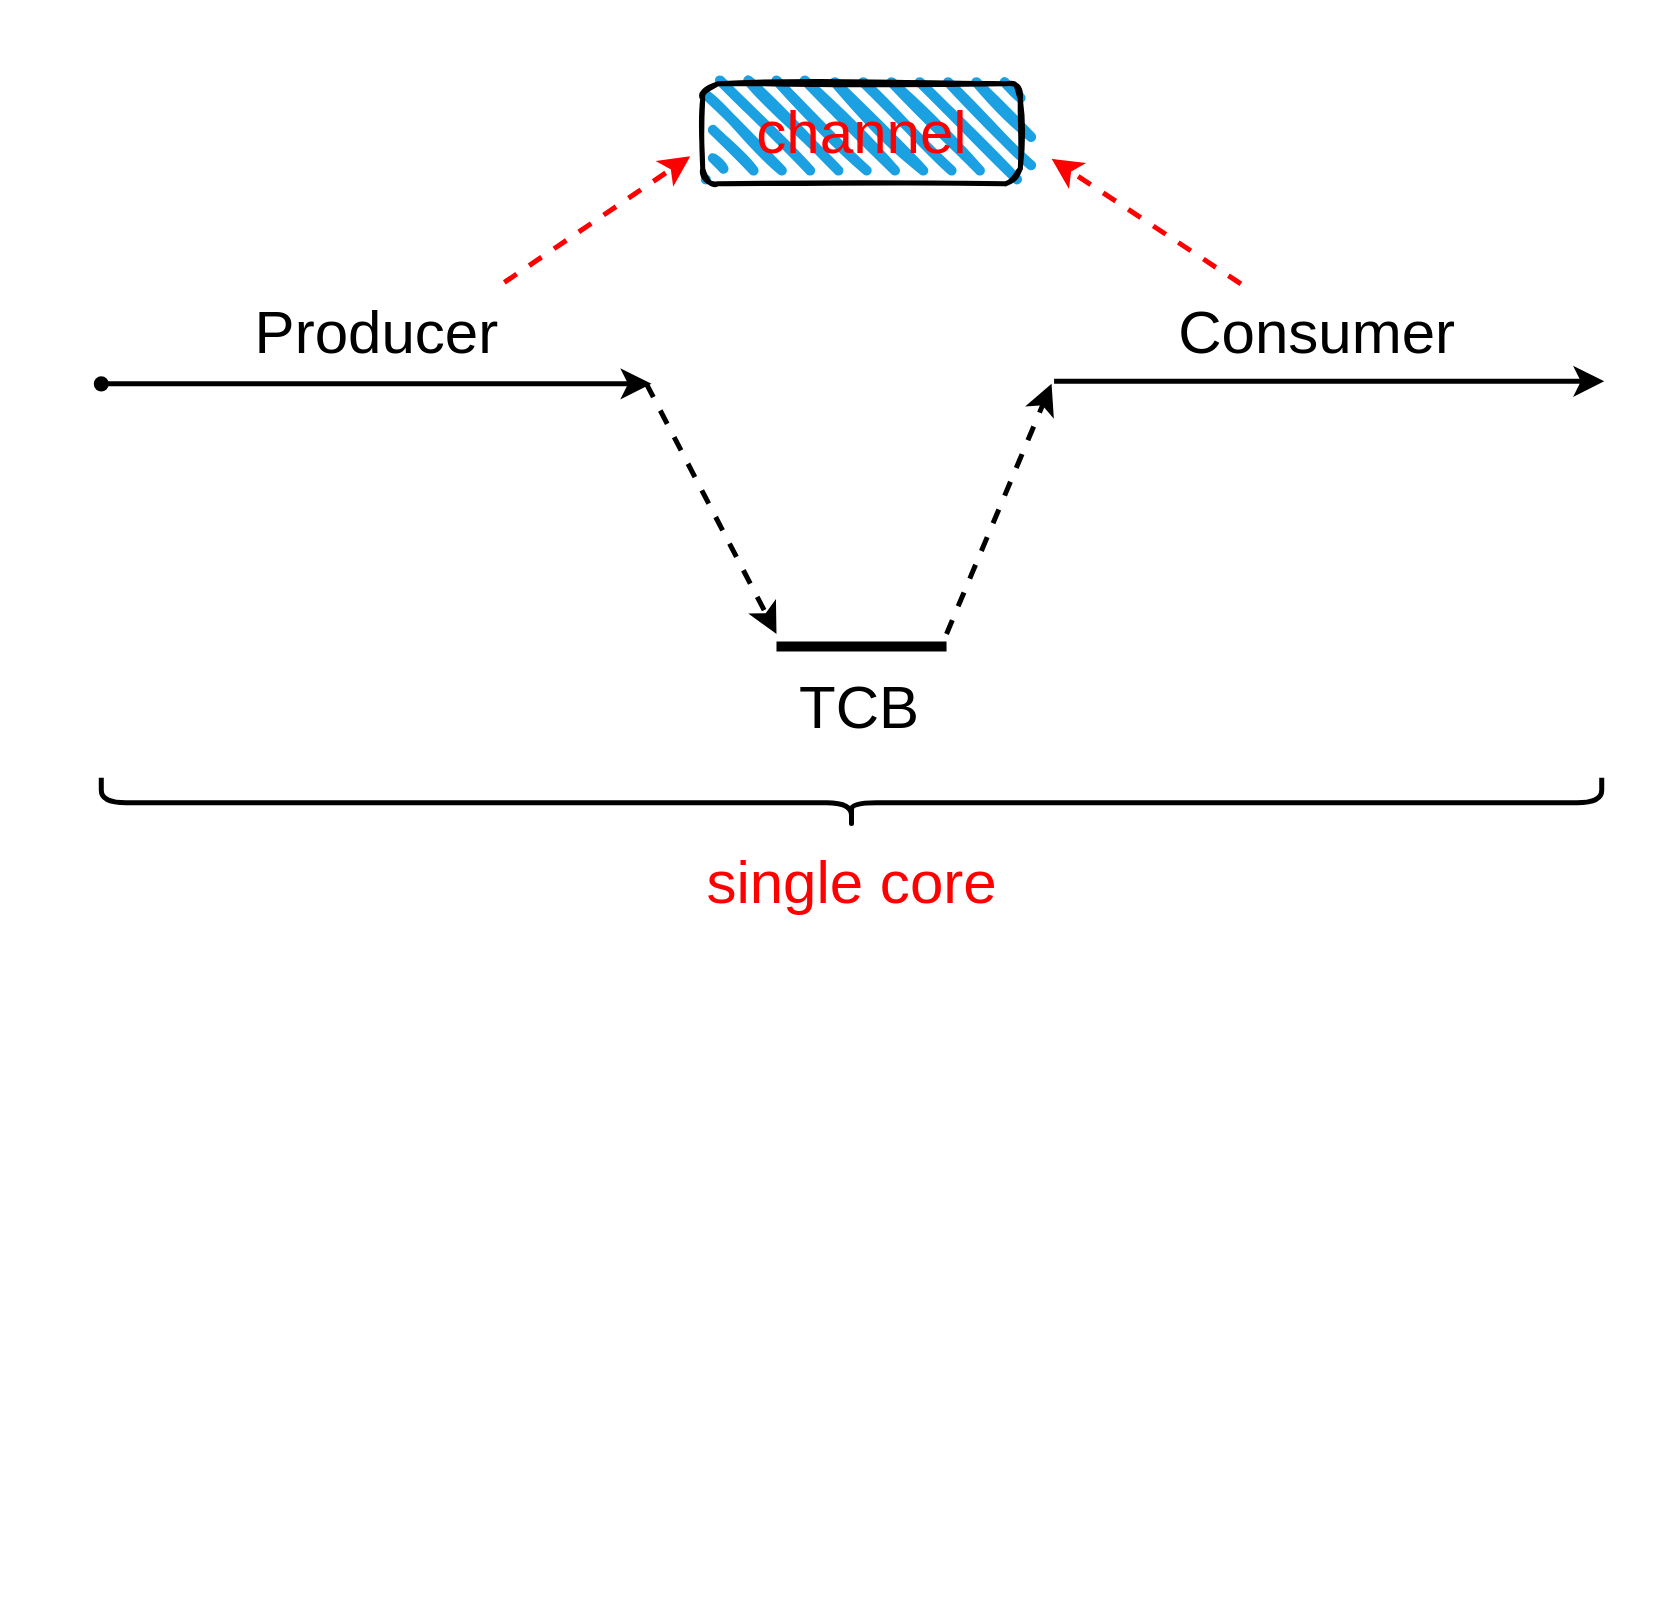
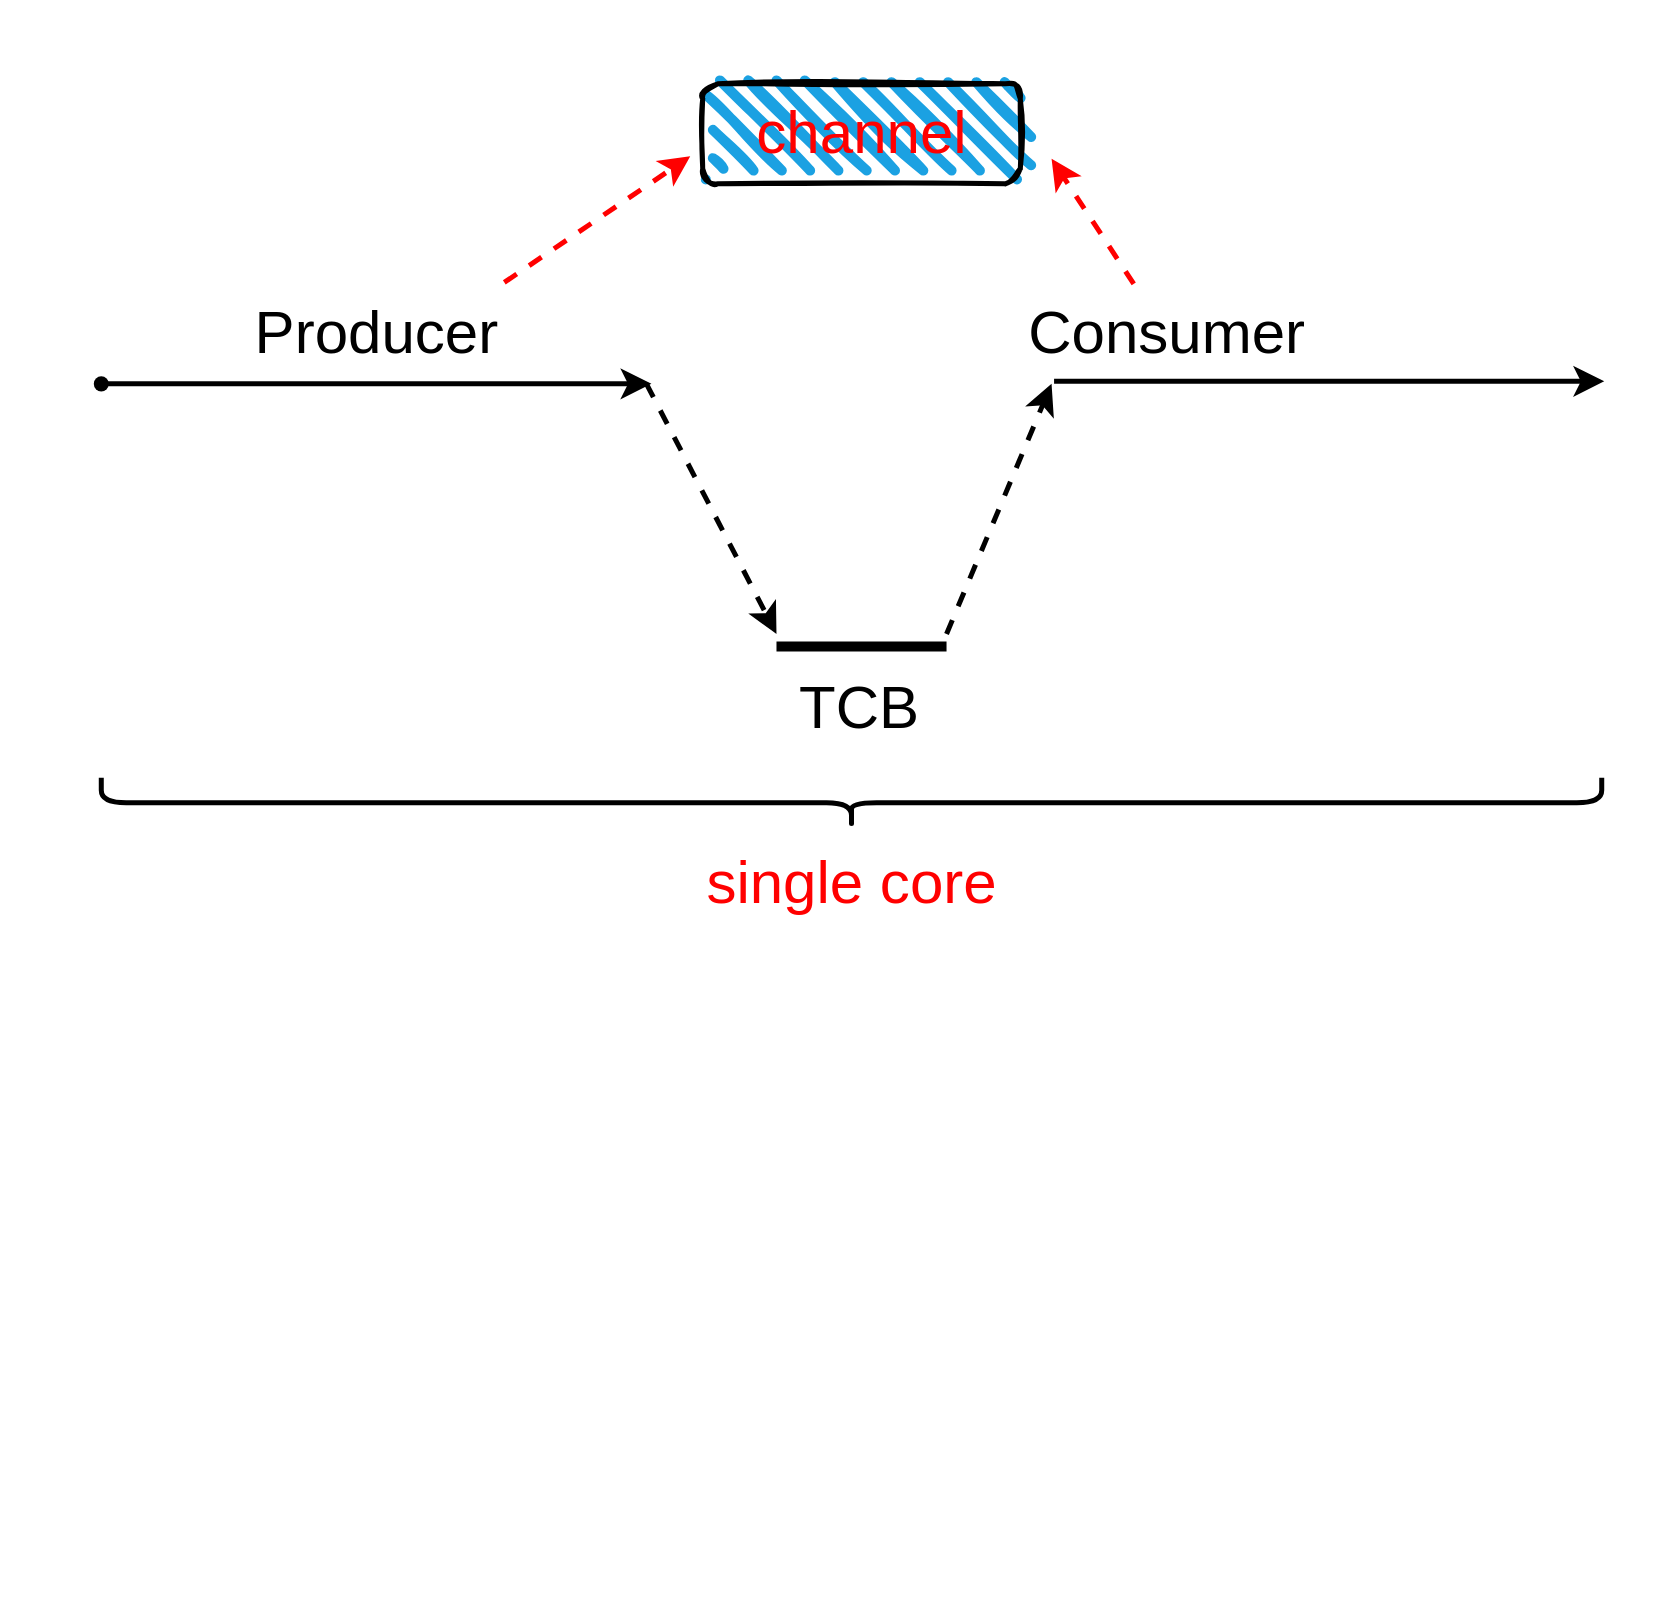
(1316, 334) -> (1166, 334)
